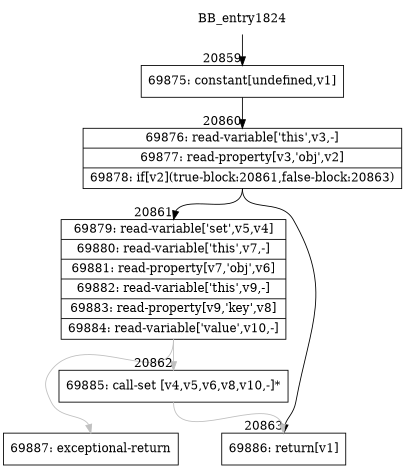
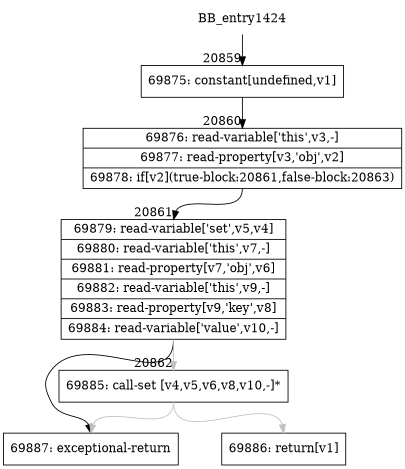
(242, 19) -> (242, 19)
(316, 290) -> none
(78, 356) -> (78, 356)
none -> (137, 418)
